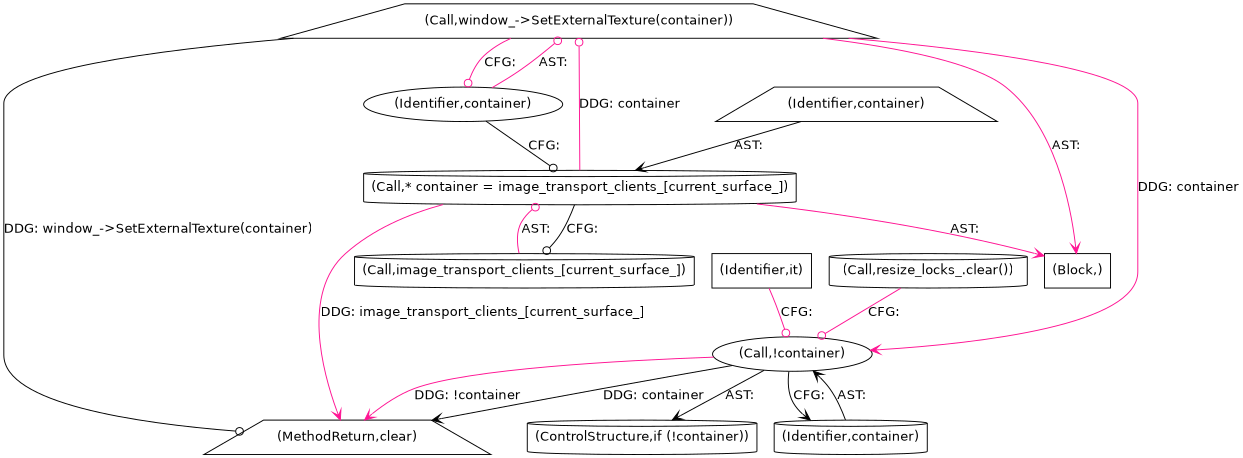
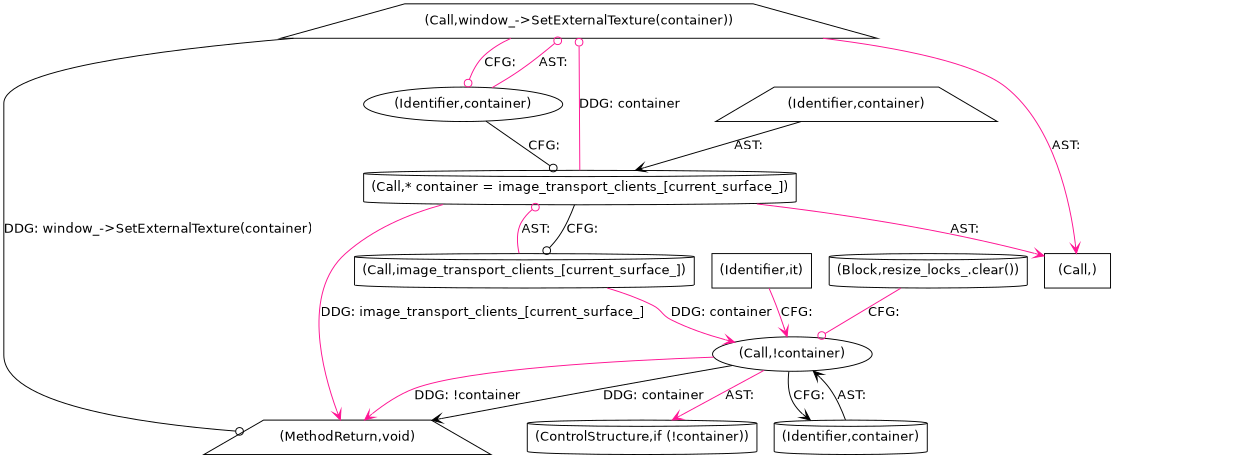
(1138, 177) -> (665, 316)
(928, 271) -> (928, 271)
(1078, 271) -> (1078, 271)
(777, 309) -> (777, 309)
(722, 393) -> (722, 393)
(347, 437) -> (347, 437)
